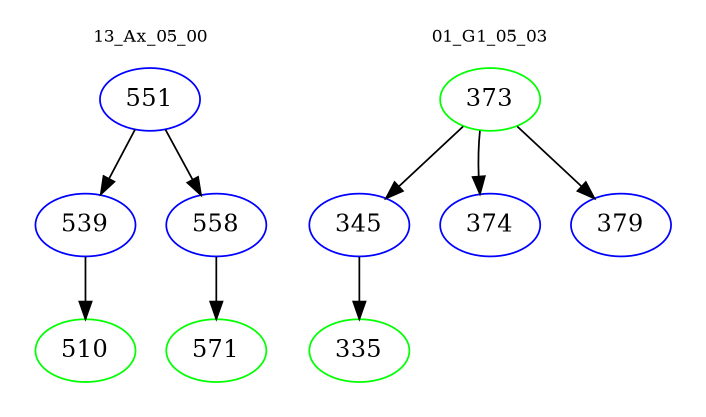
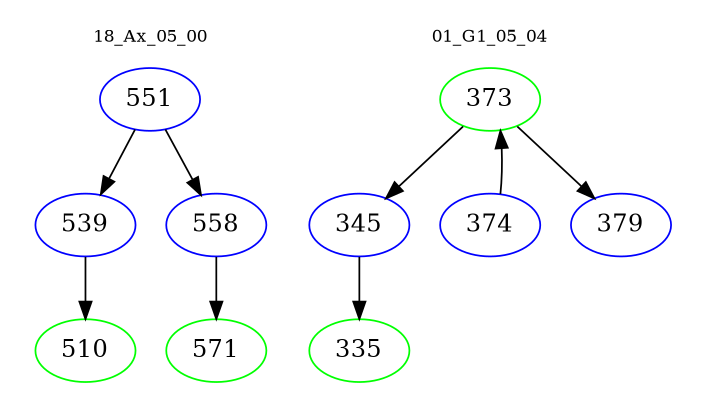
(151, 38) -> (151, 38)
(490, 38) -> (490, 38)
(479, 153) -> (502, 171)
